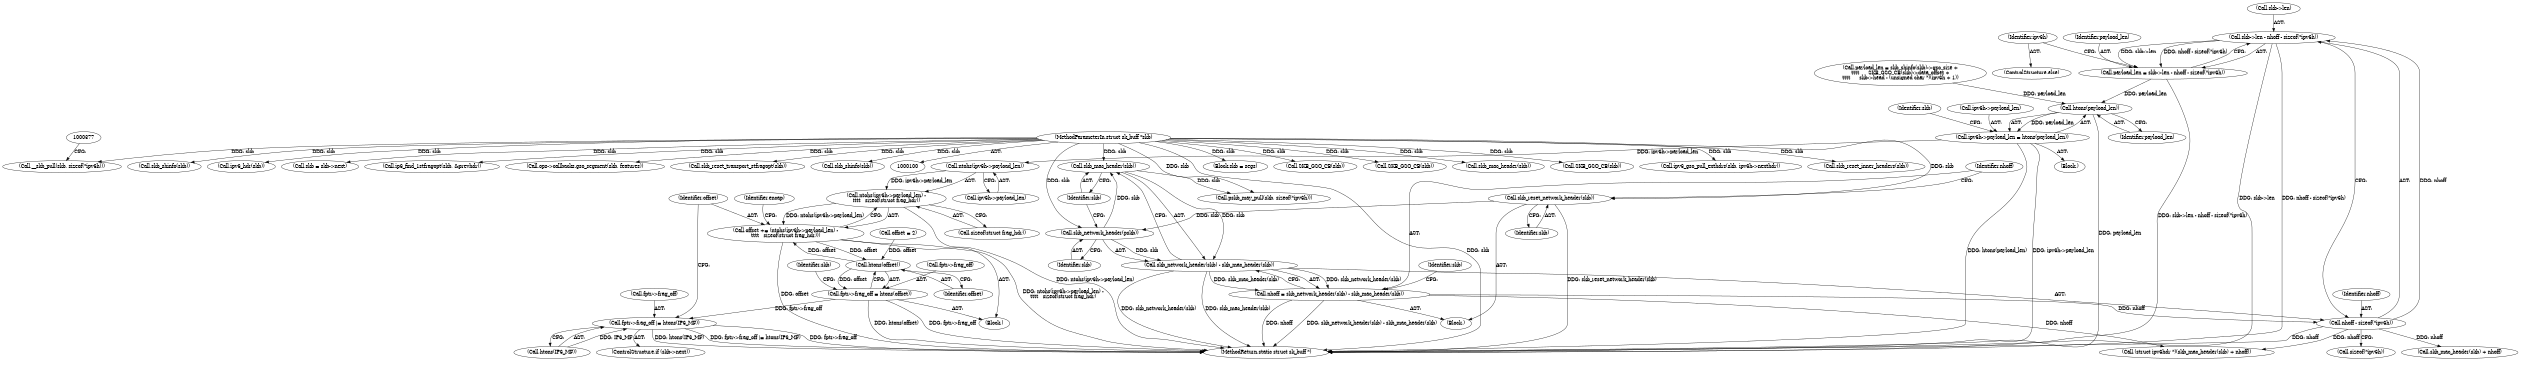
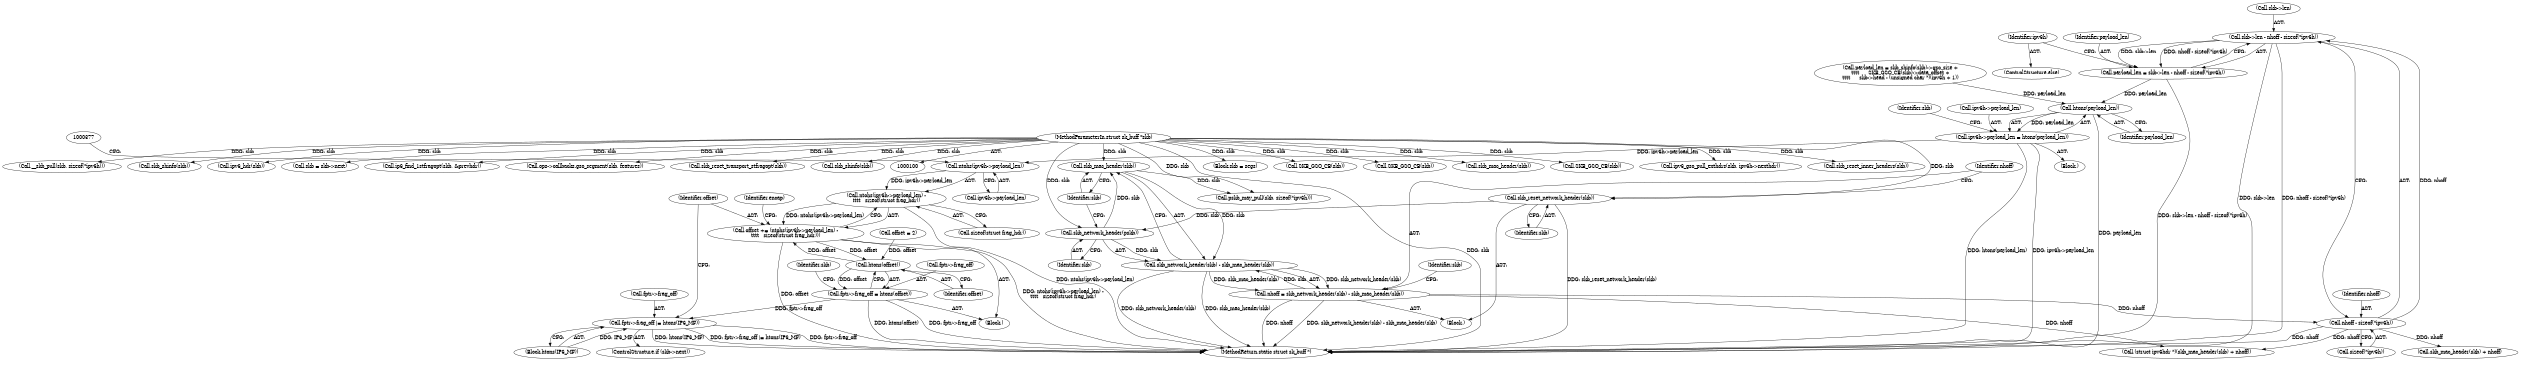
(74, 151) -> (473, 159)
(1295, 280) -> (1295, 280)
(1805, 284) -> (2375, 340)
(552, 352) -> (552, 352)
